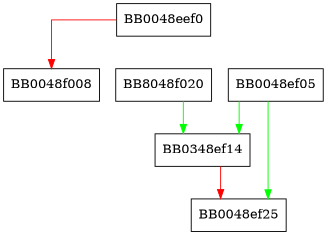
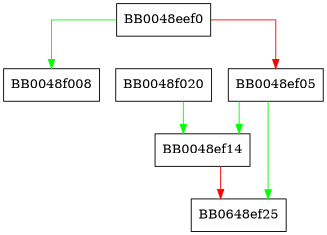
(64, 20) -> (64, 20)
none -> (263, 20)
(164, 85) -> (164, 85)
(203, 150) -> (203, 150)
(239, 215) -> (239, 215)
